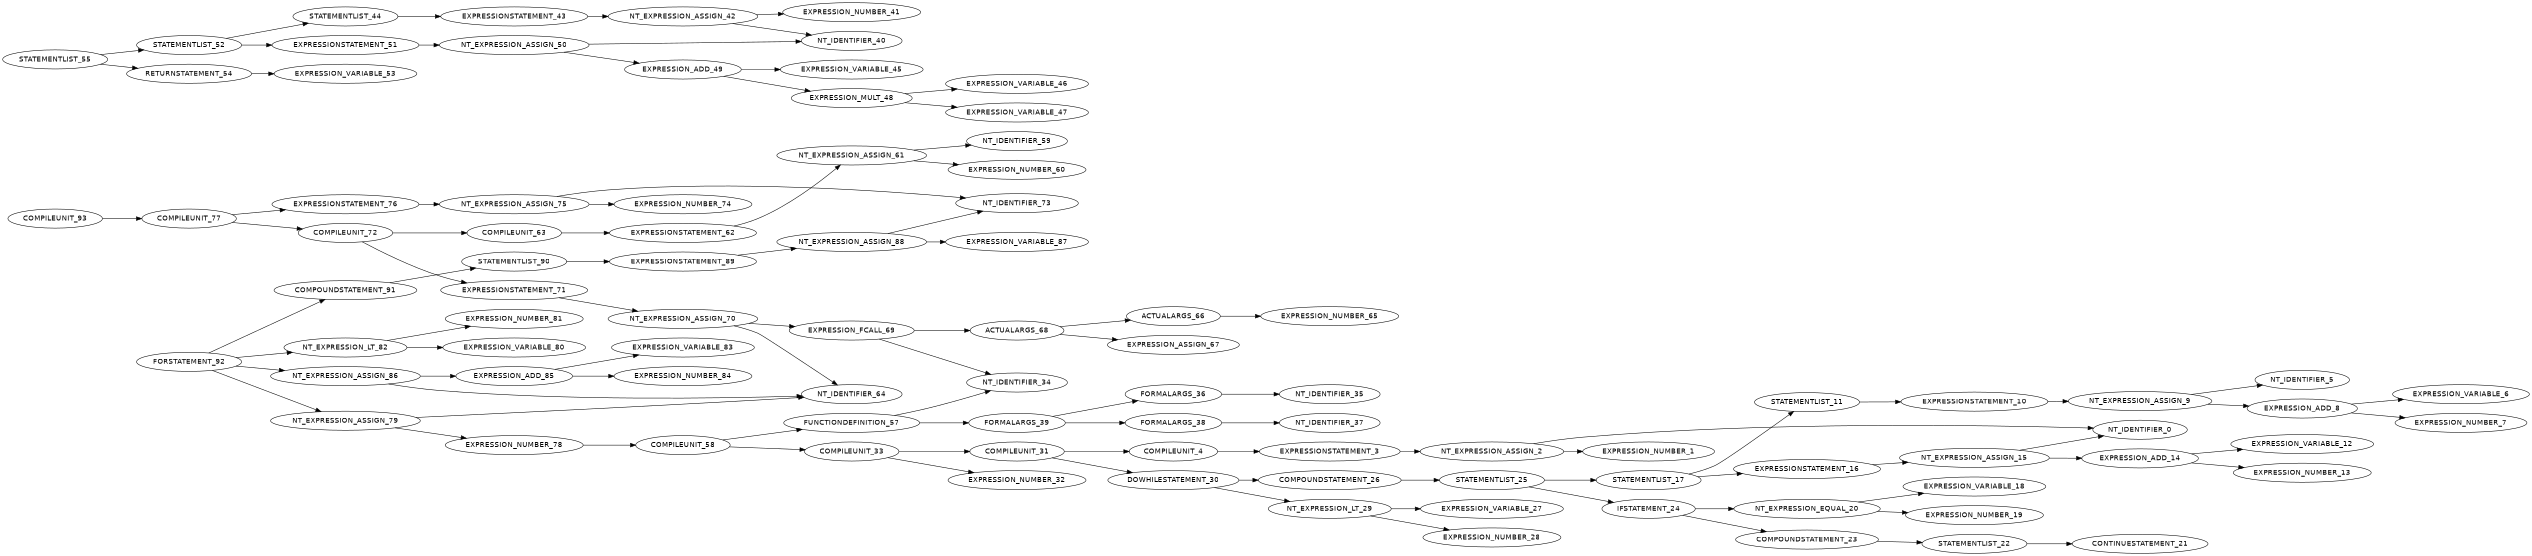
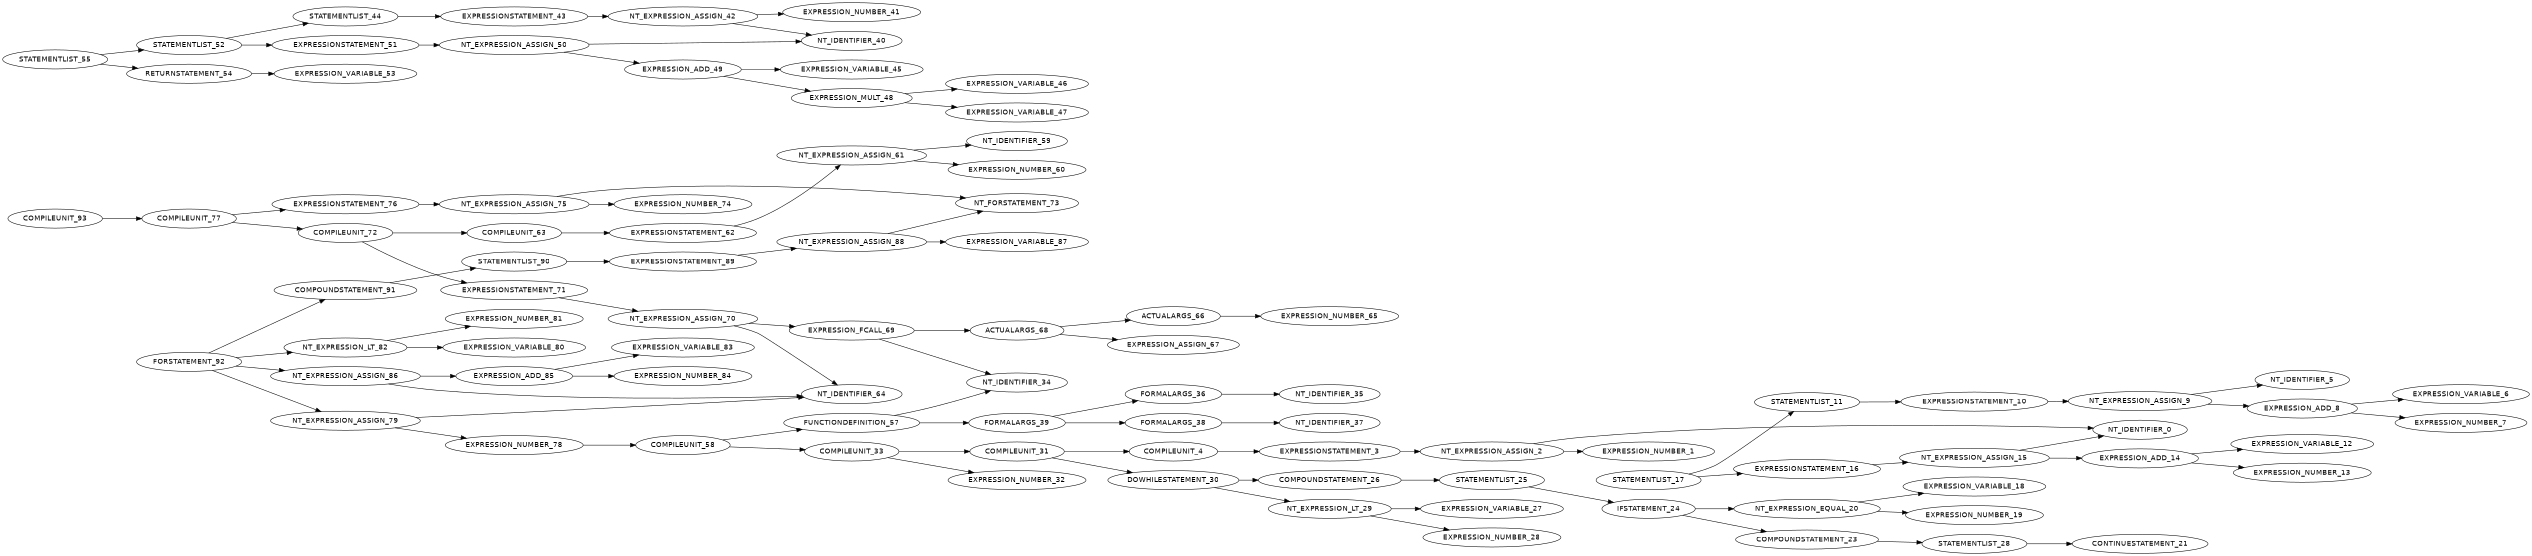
(1017, 203) -> (1017, 203)
(1568, 480) -> none
(1974, 544) -> (1974, 544)
